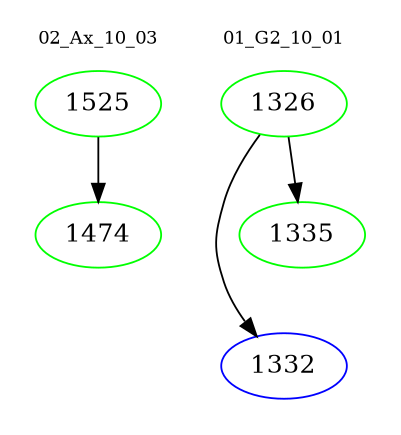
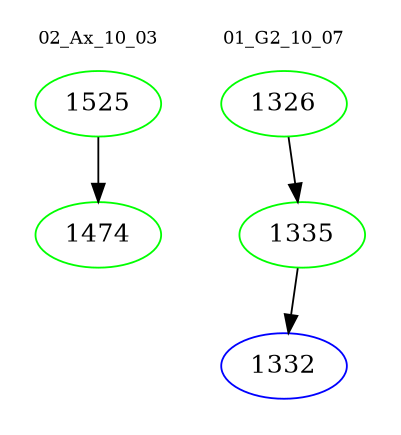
(284, 39) -> (284, 39)
(218, 226) -> (294, 292)
